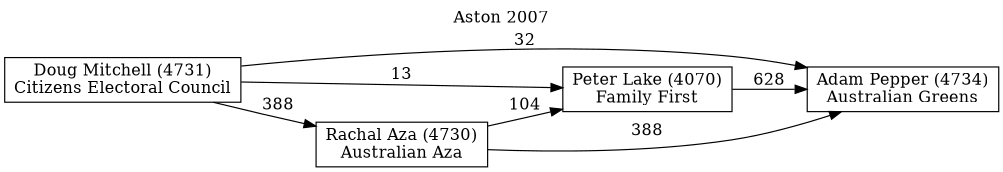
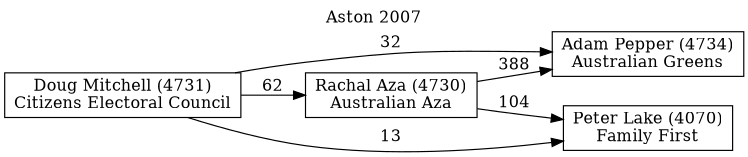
(763, 89) -> none
(278, 105) -> (273, 86)
